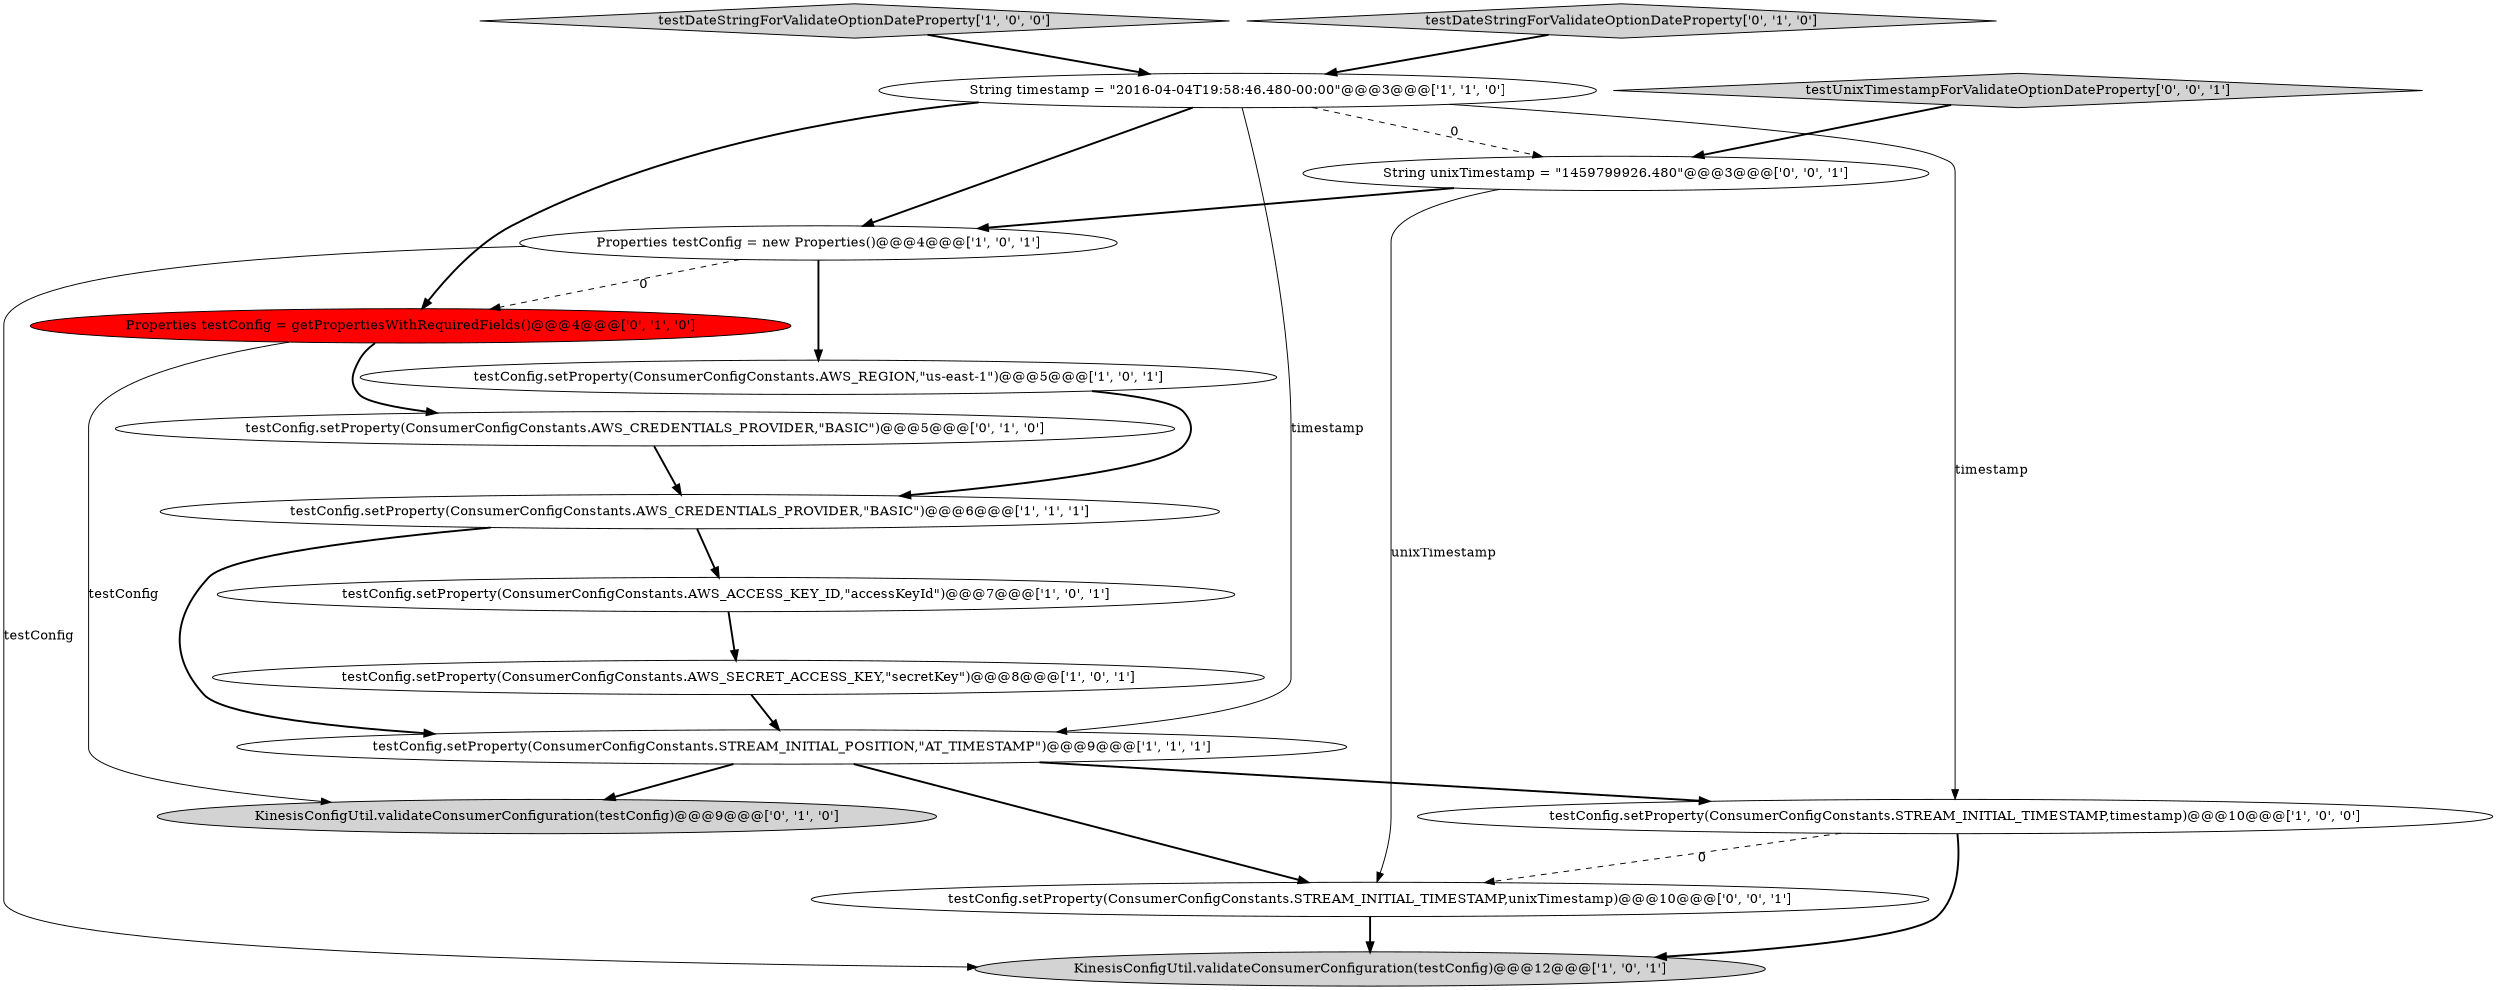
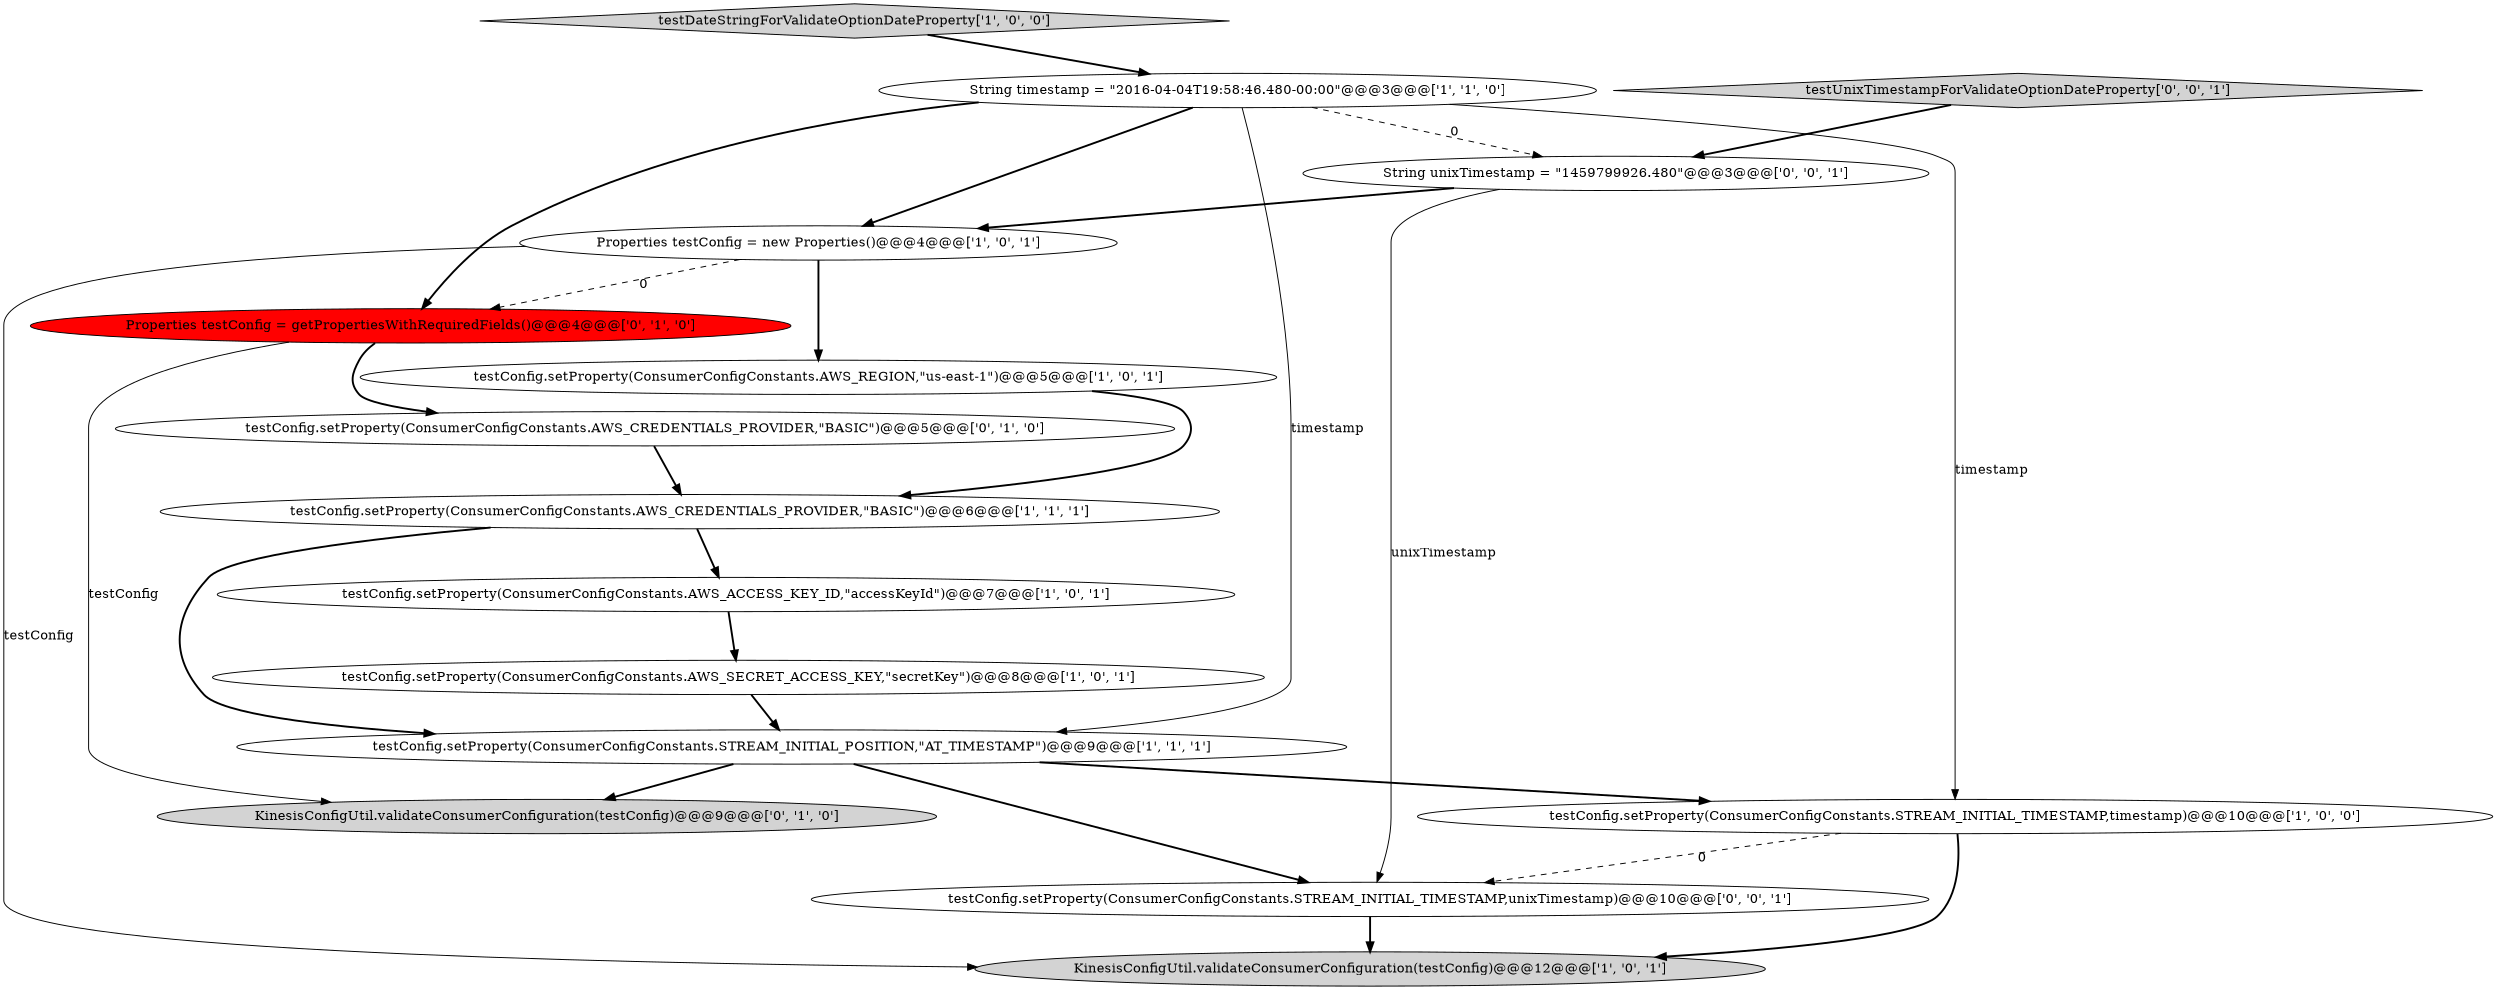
(1622, 21) -> none
